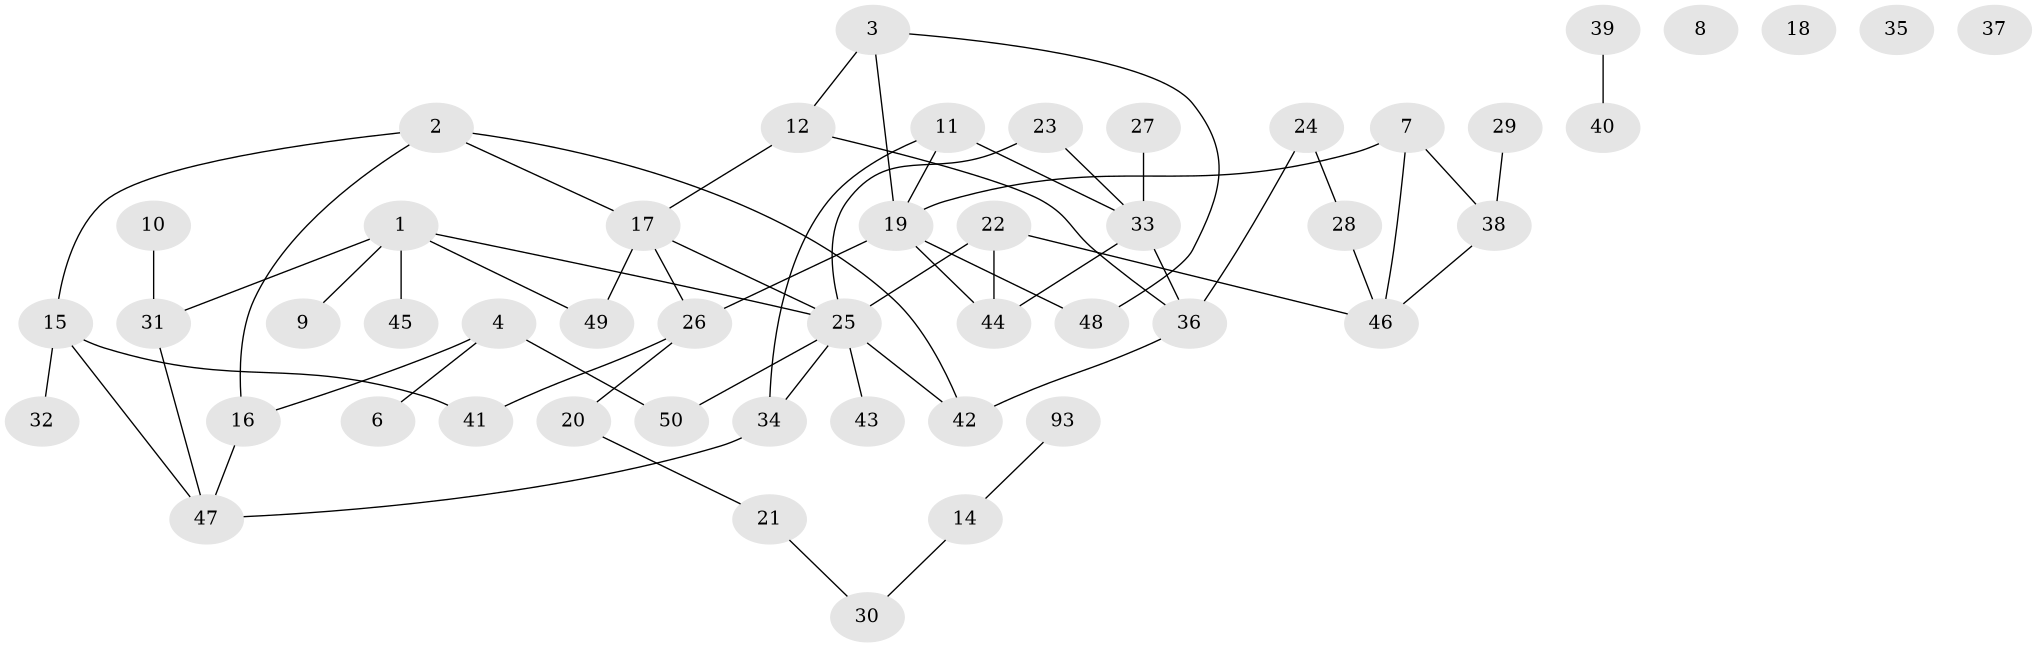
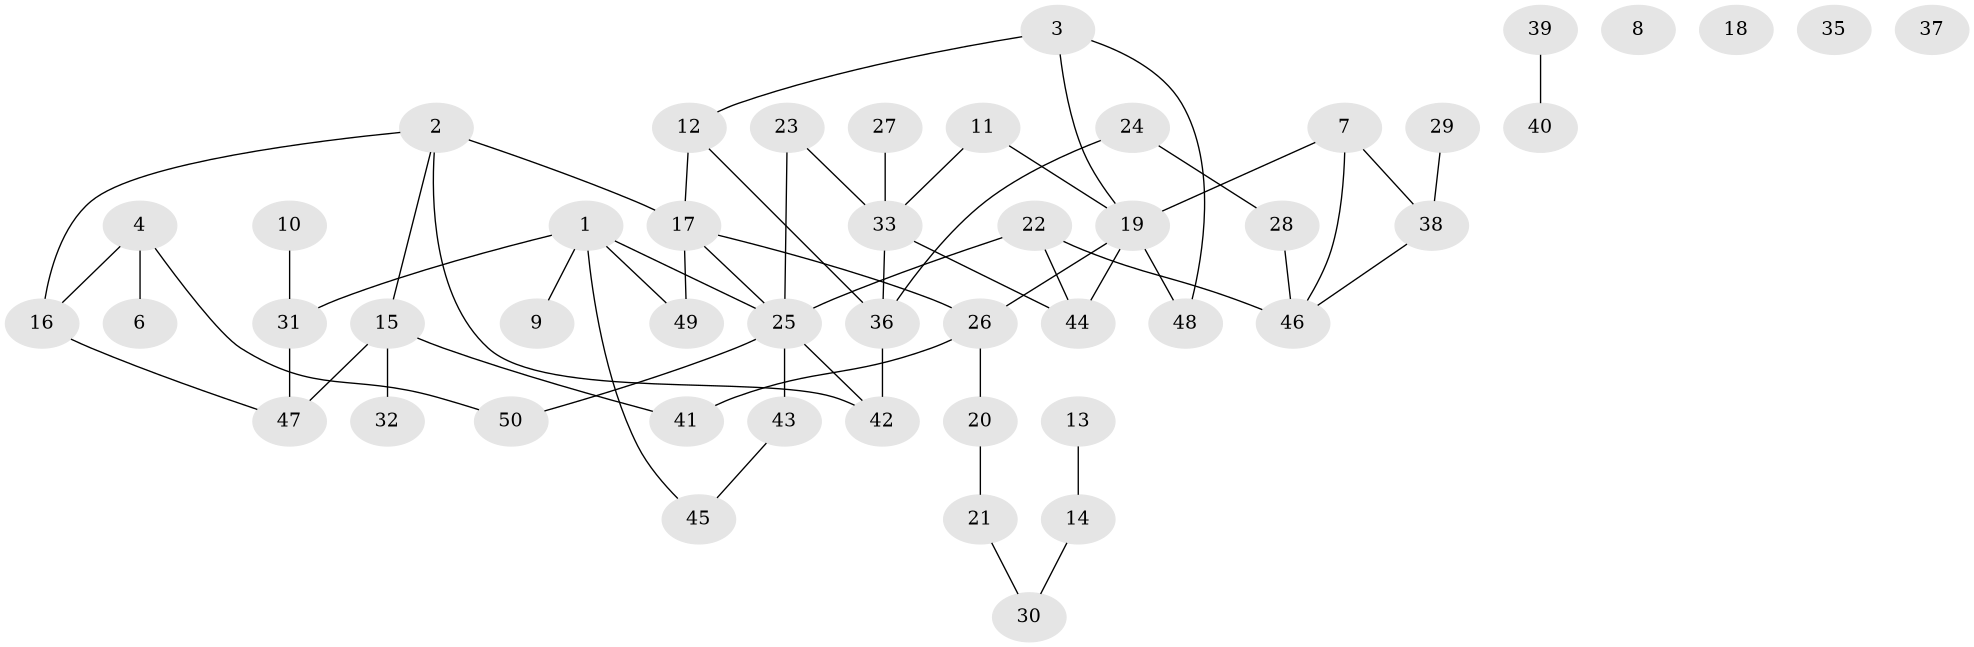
(770, 422) -> none
(1063, 422) -> (1078, 422)
none -> (742, 470)
